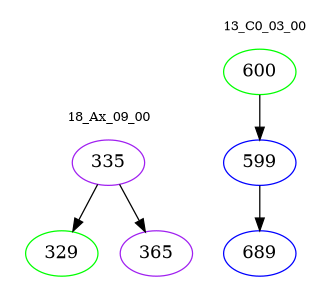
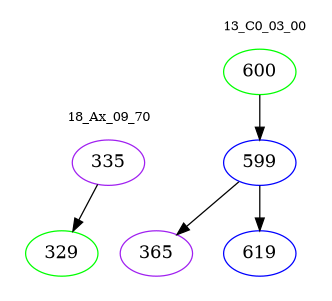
(109, 118) -> (109, 118)
(129, 202) -> (222, 196)
(260, 253) -> (260, 253)
